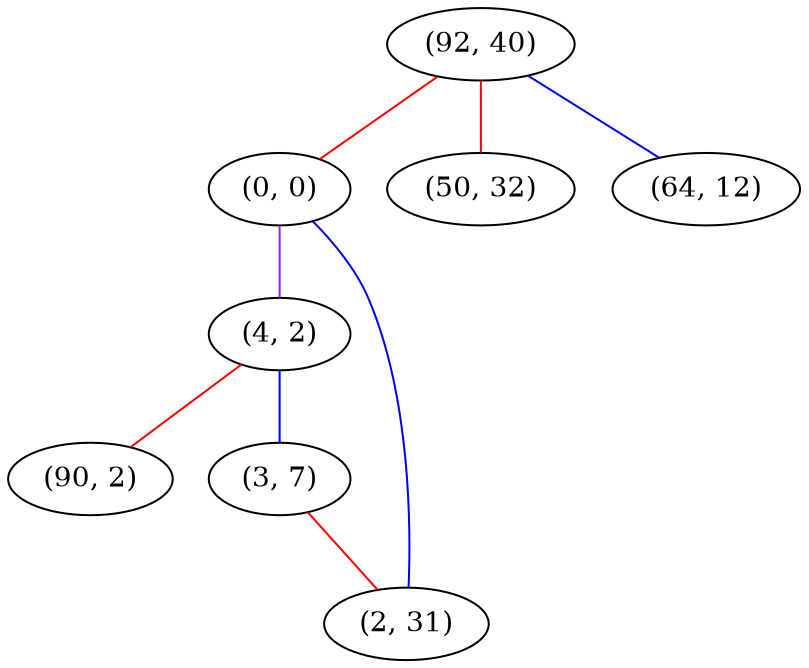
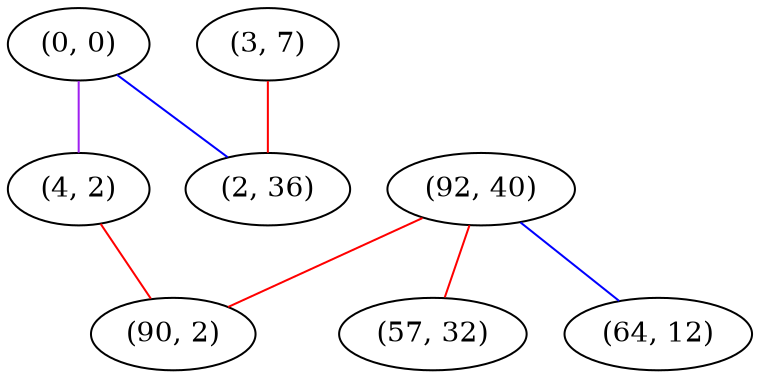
(378, 118) -> (325, 263)
(481, 189) -> (433, 334)
(280, 407) -> none
(406, 624) -> (268, 189)
